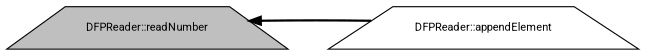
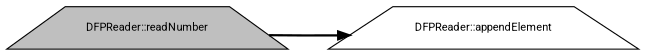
(316, 20) -> (304, 35)
